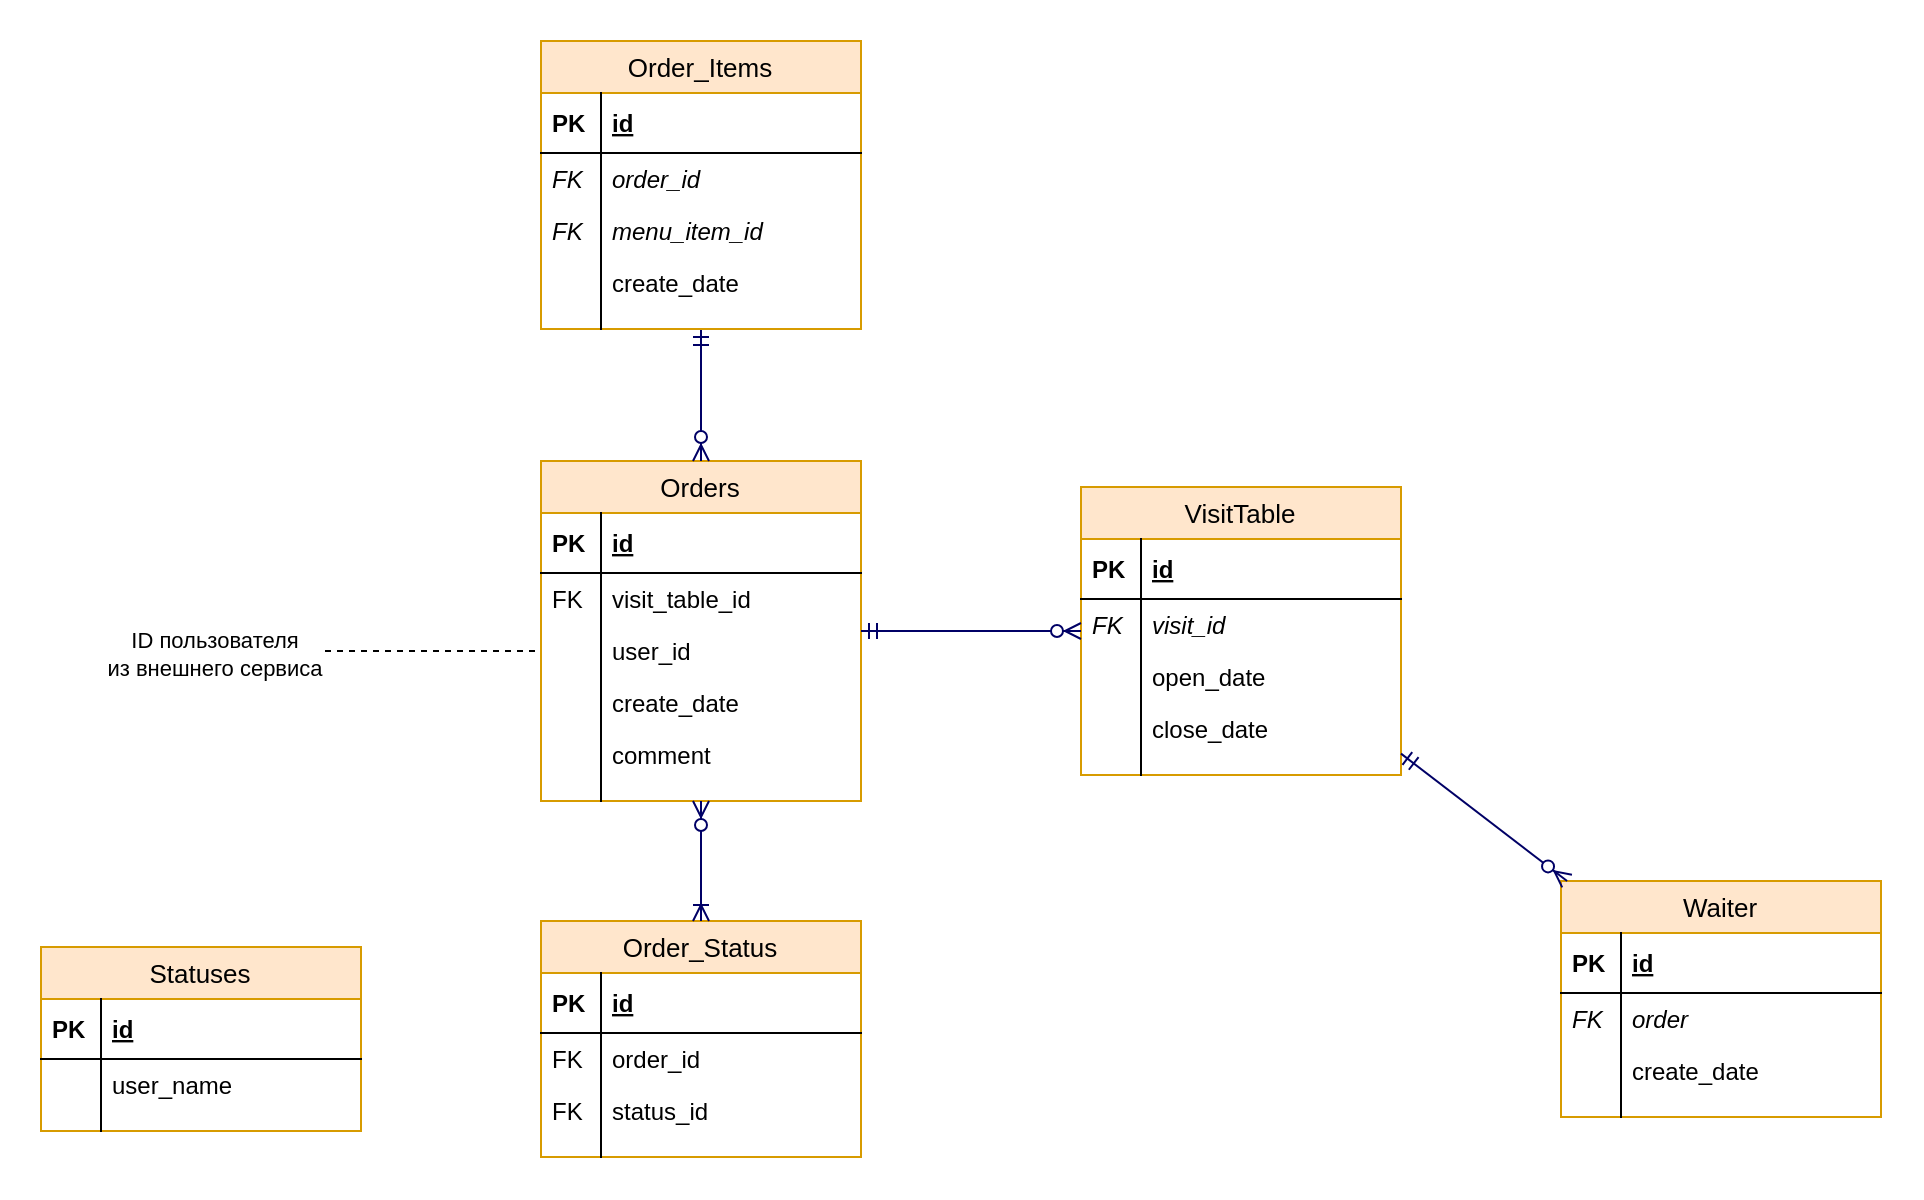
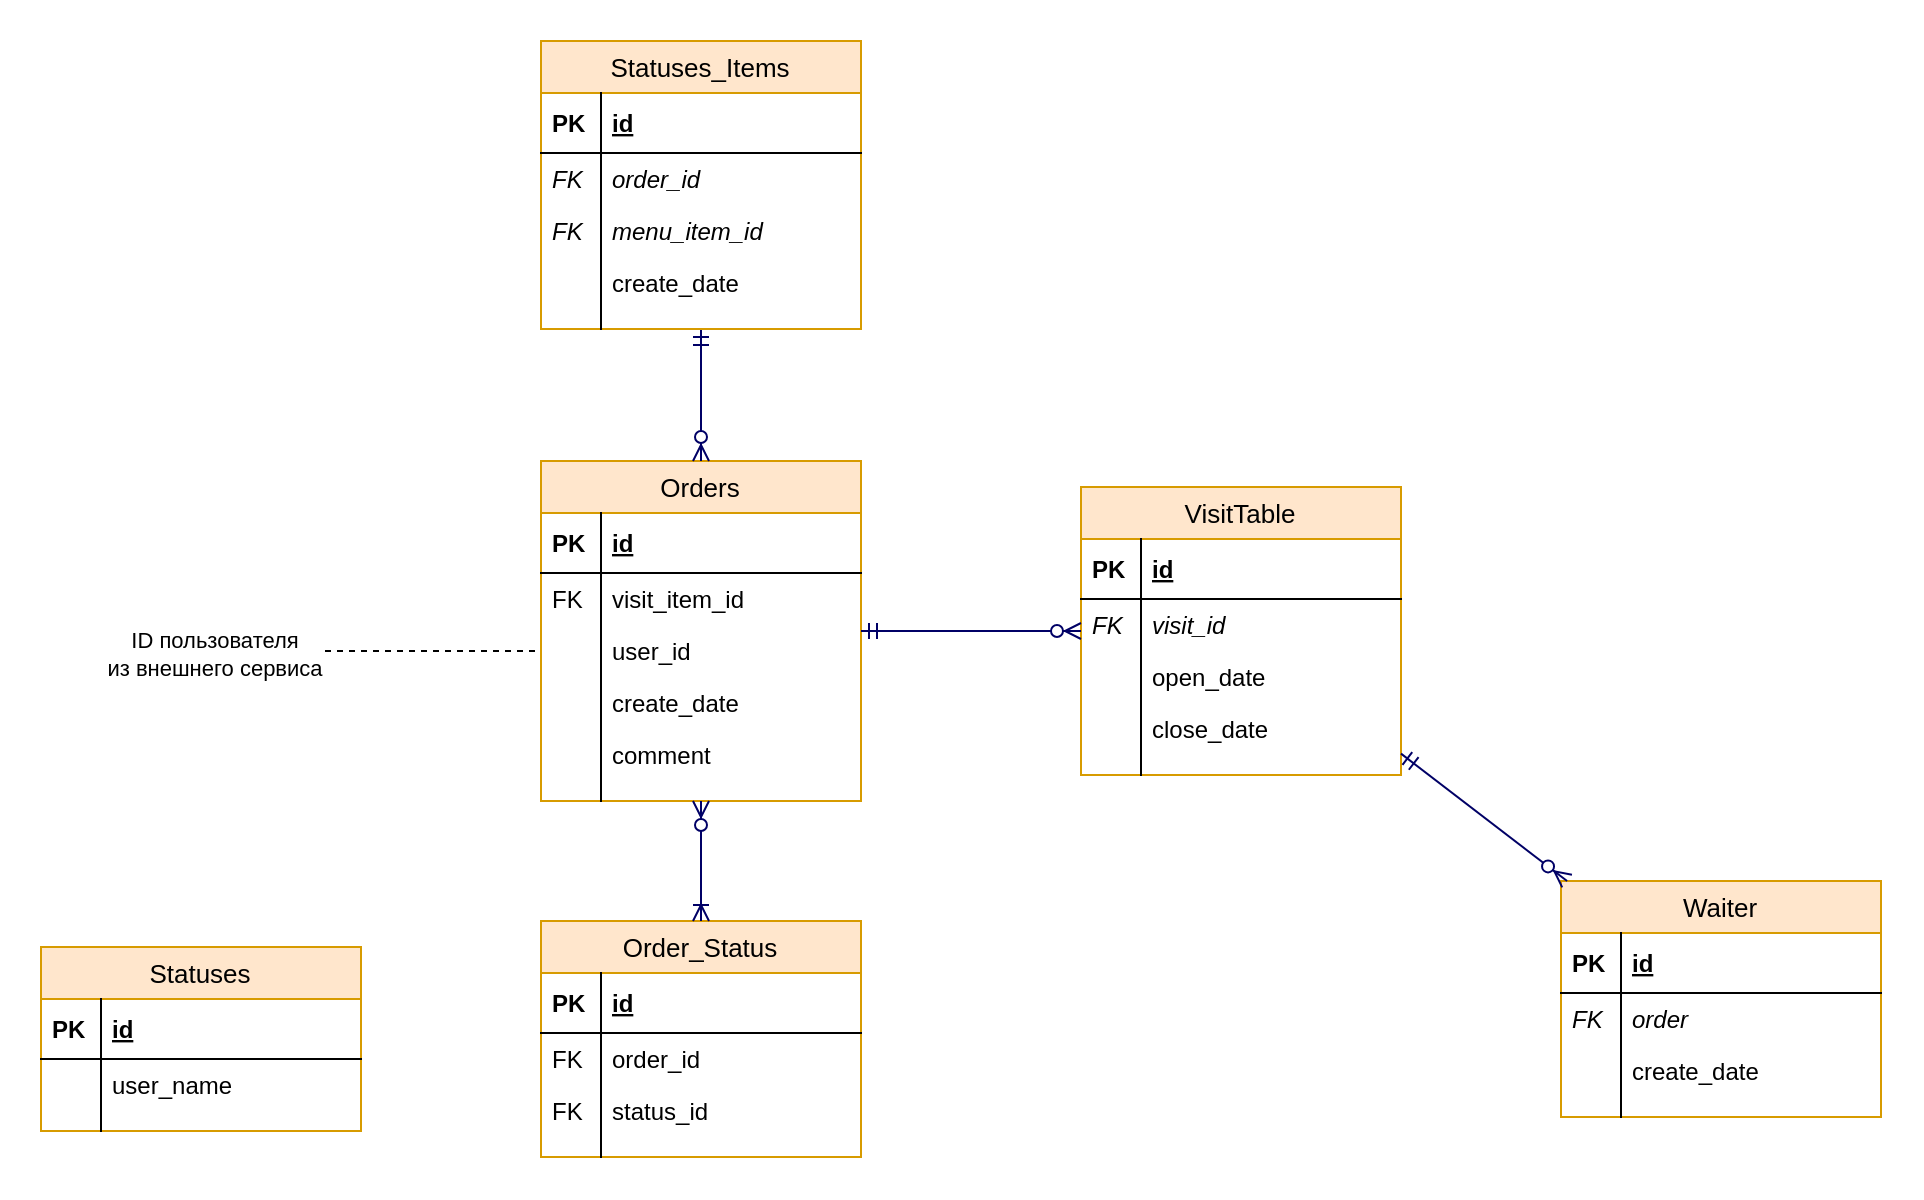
(700, 68) -> (700, 68)
(694, 600) -> (687, 600)
